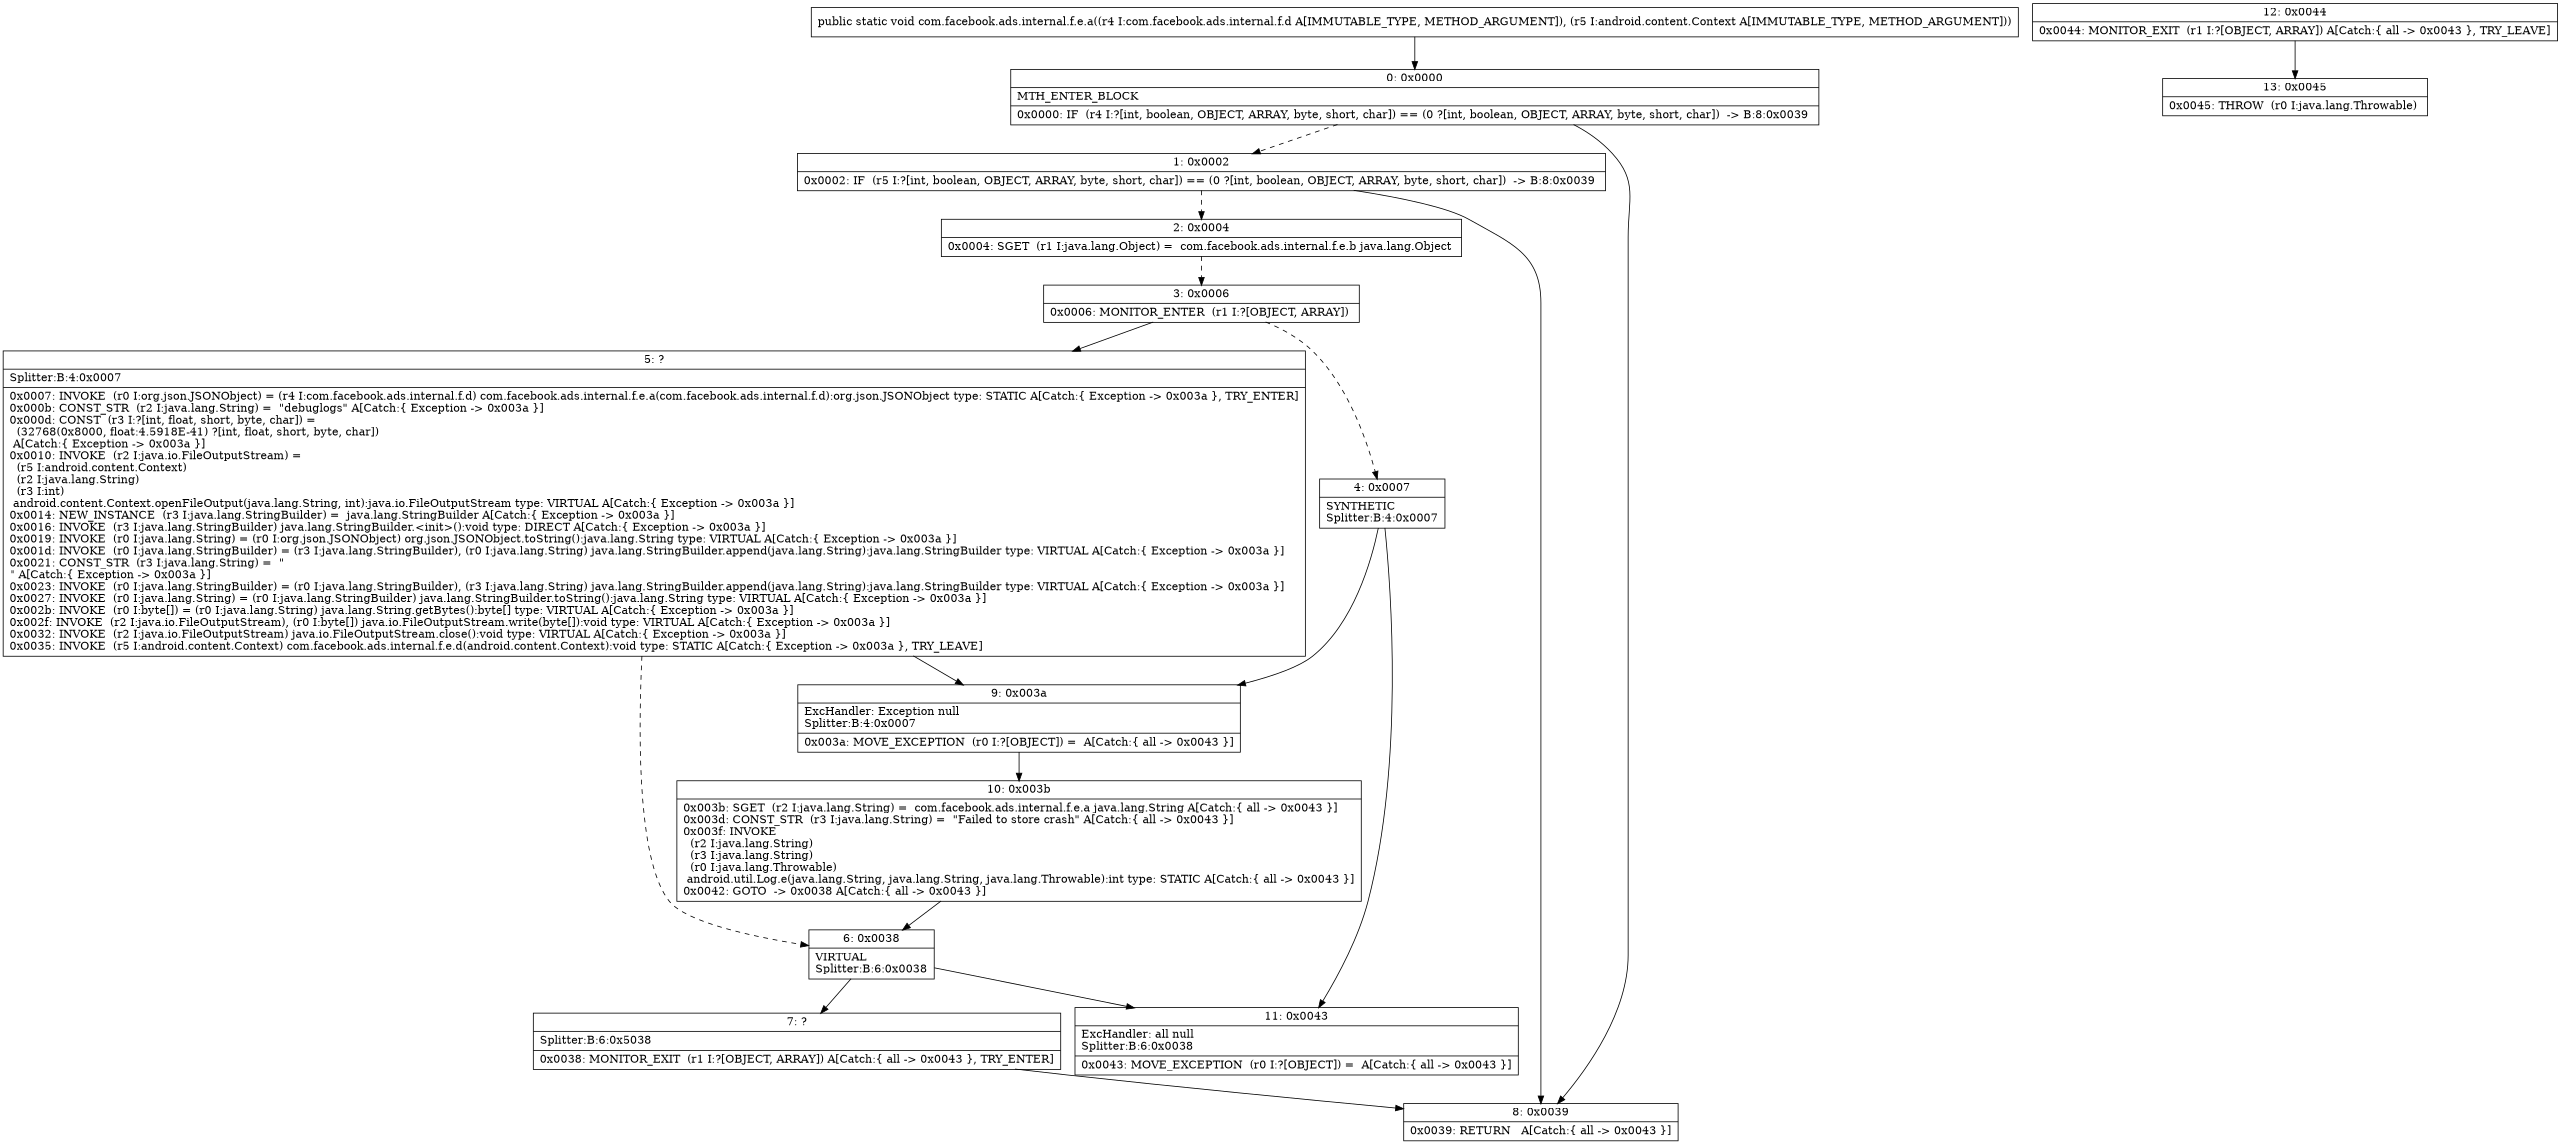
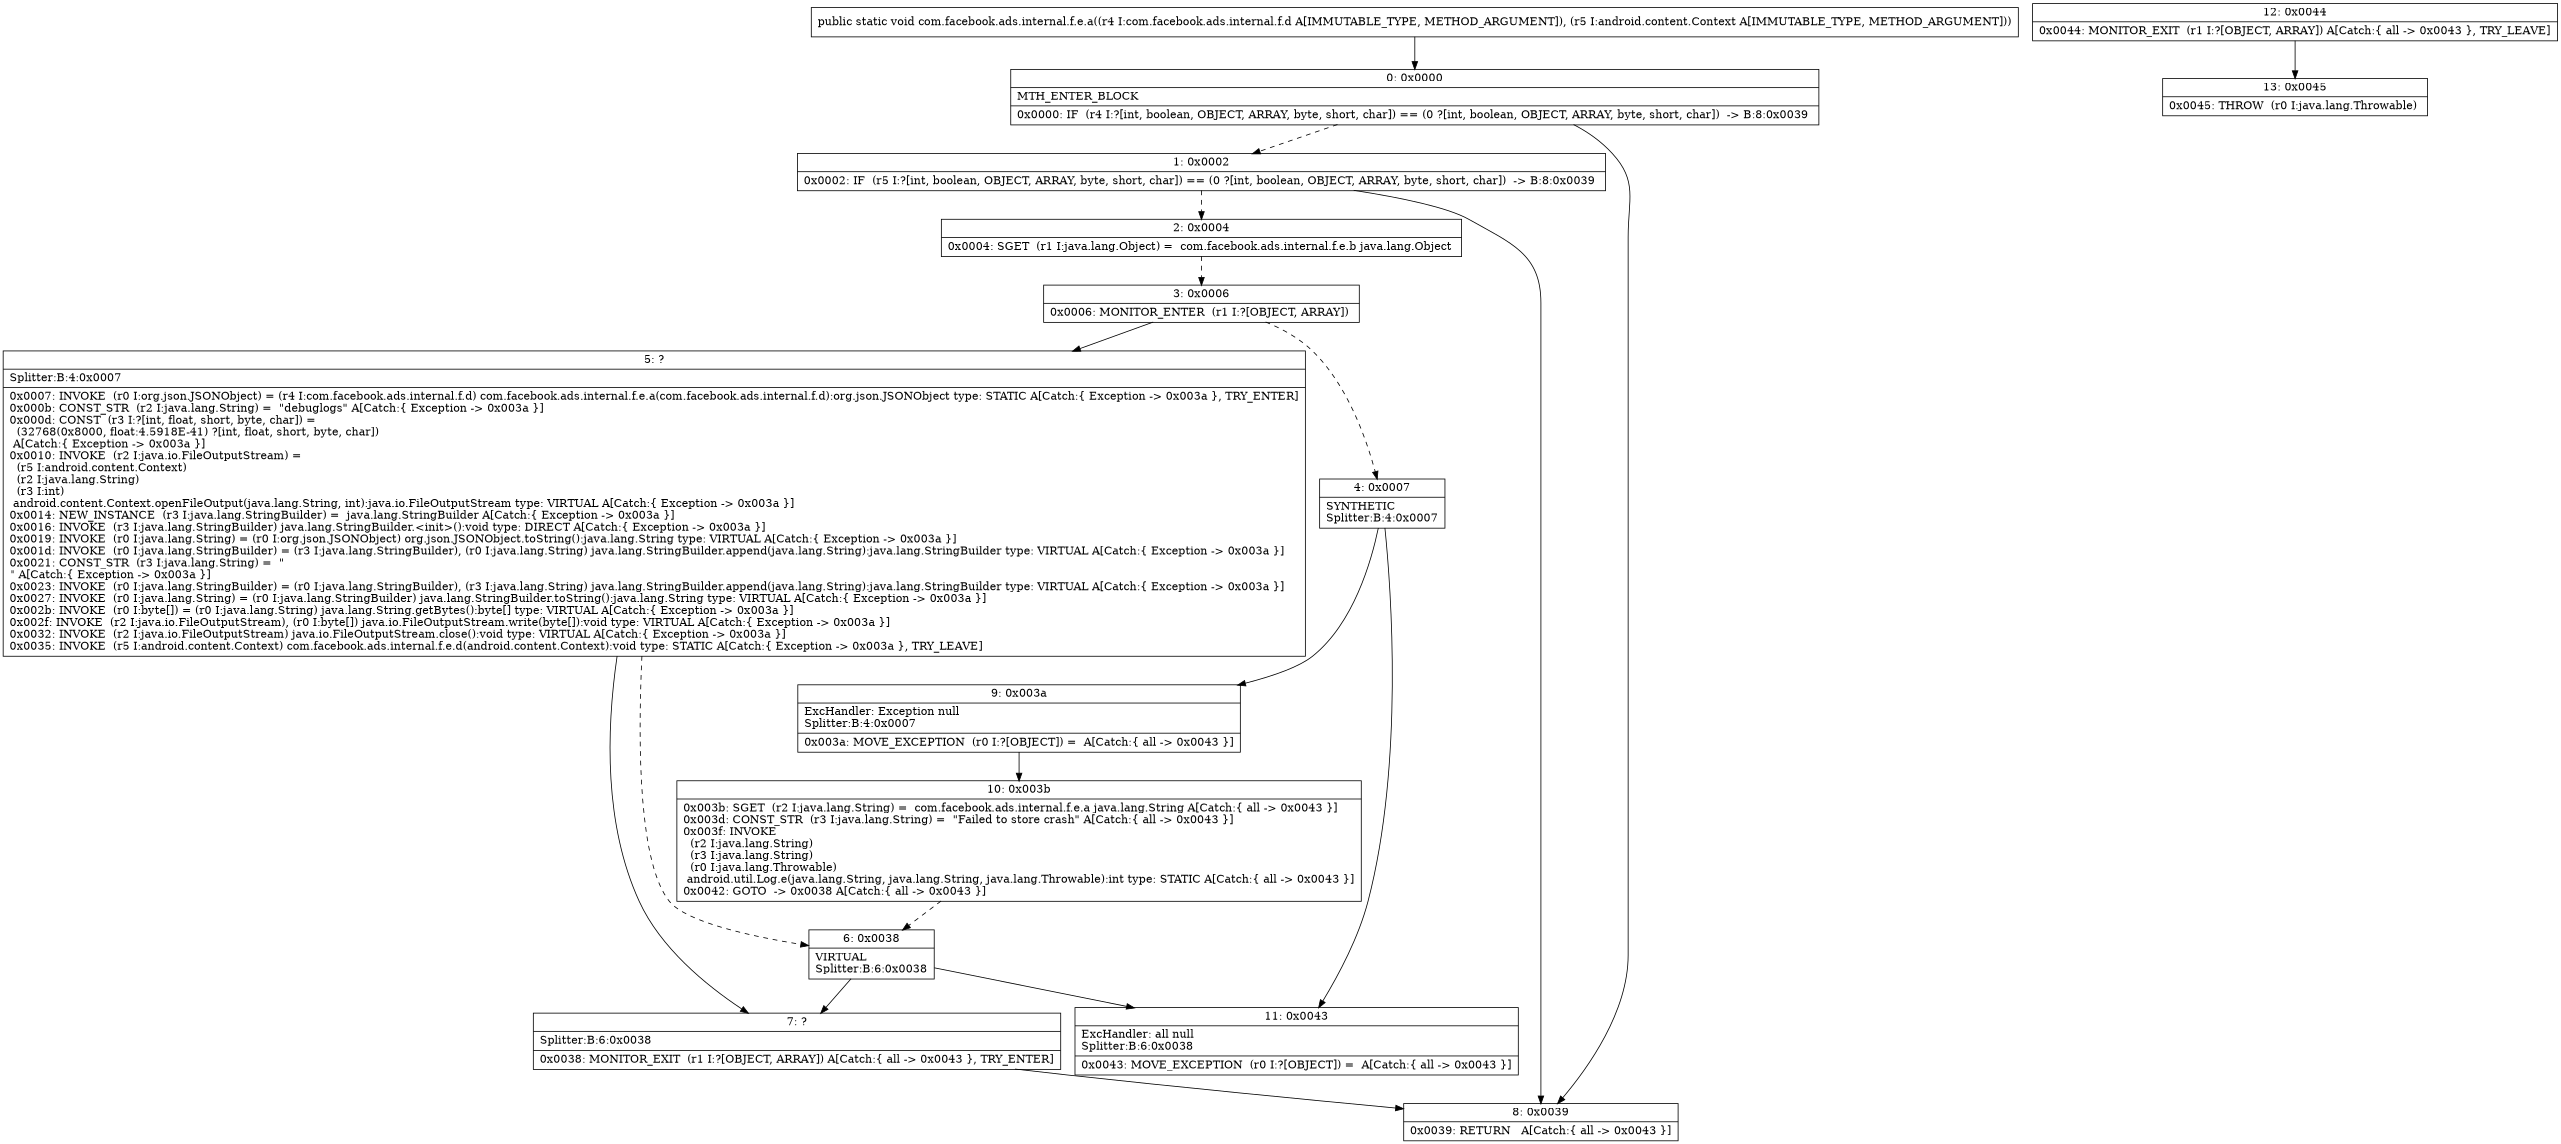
(935, 668) -> (623, 855)
(925, 913) -> (925, 913)
(596, 1040) -> (596, 1040)
